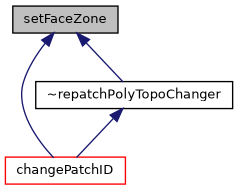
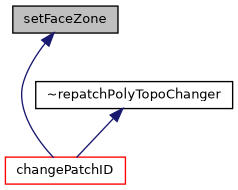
(105, 62) -> none
